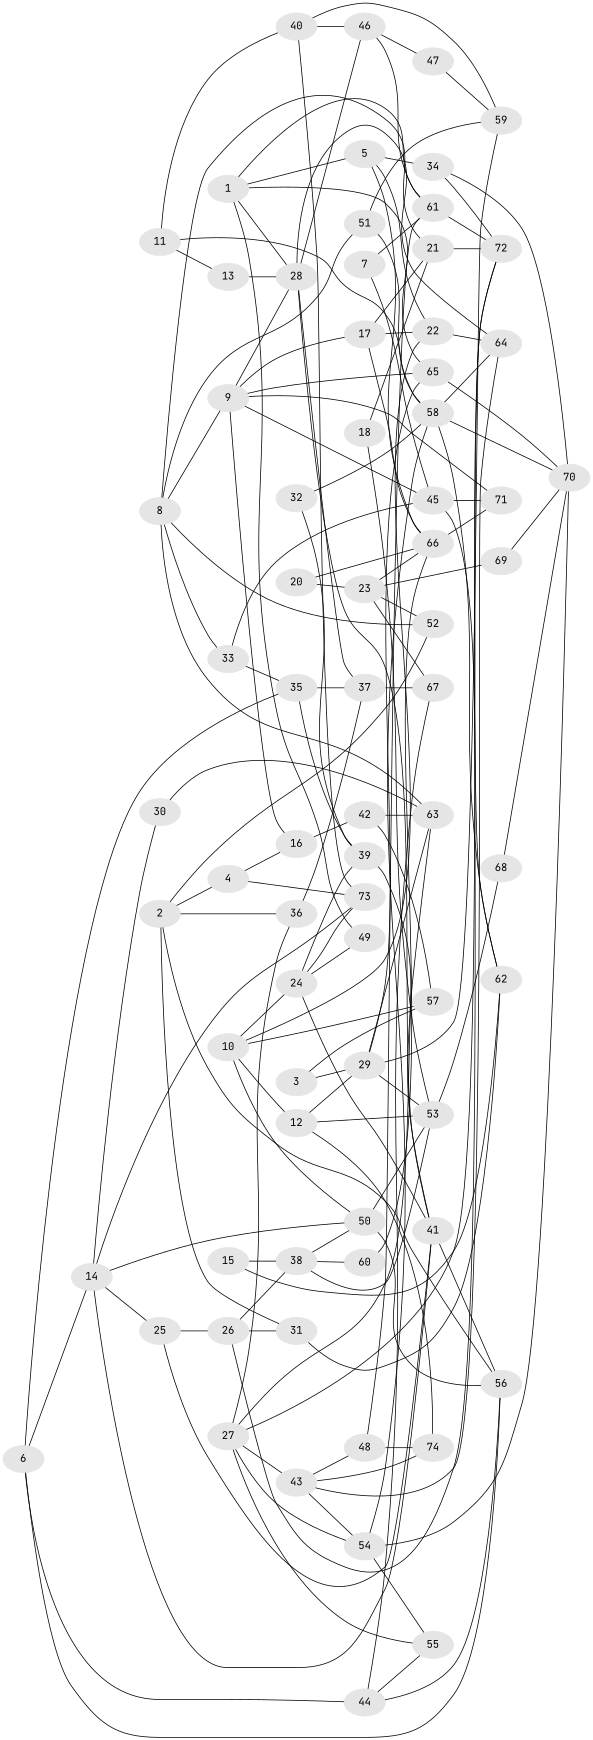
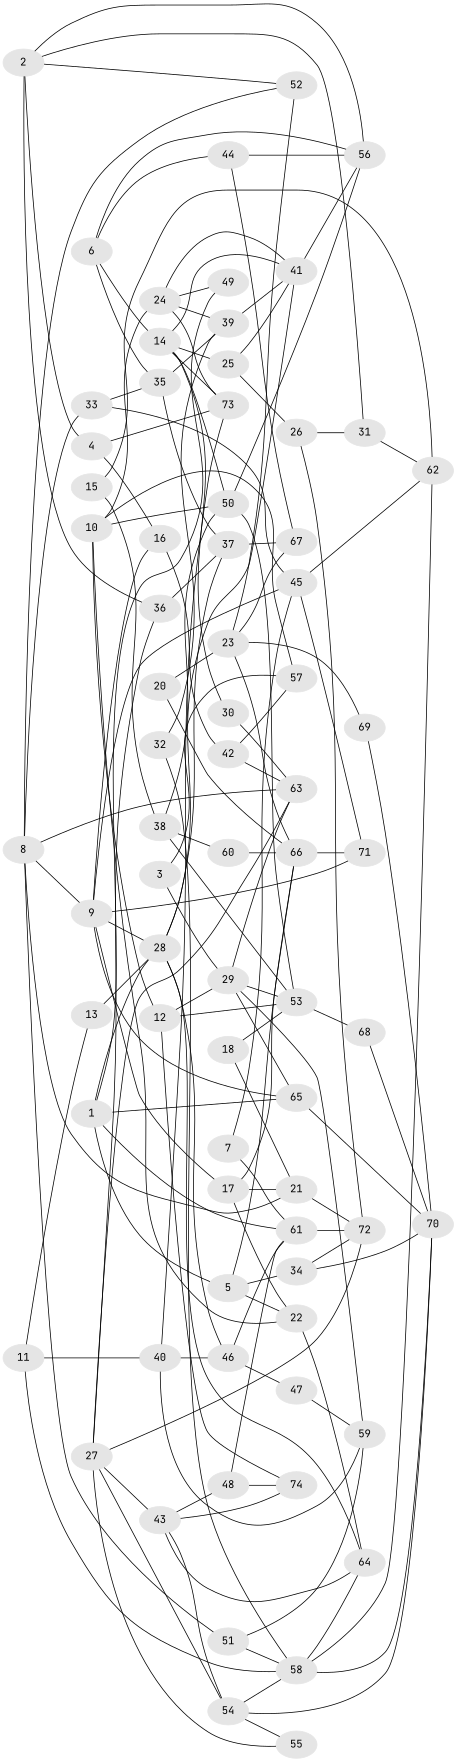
(262, 1296) -> none
(399, 1674) -> none
